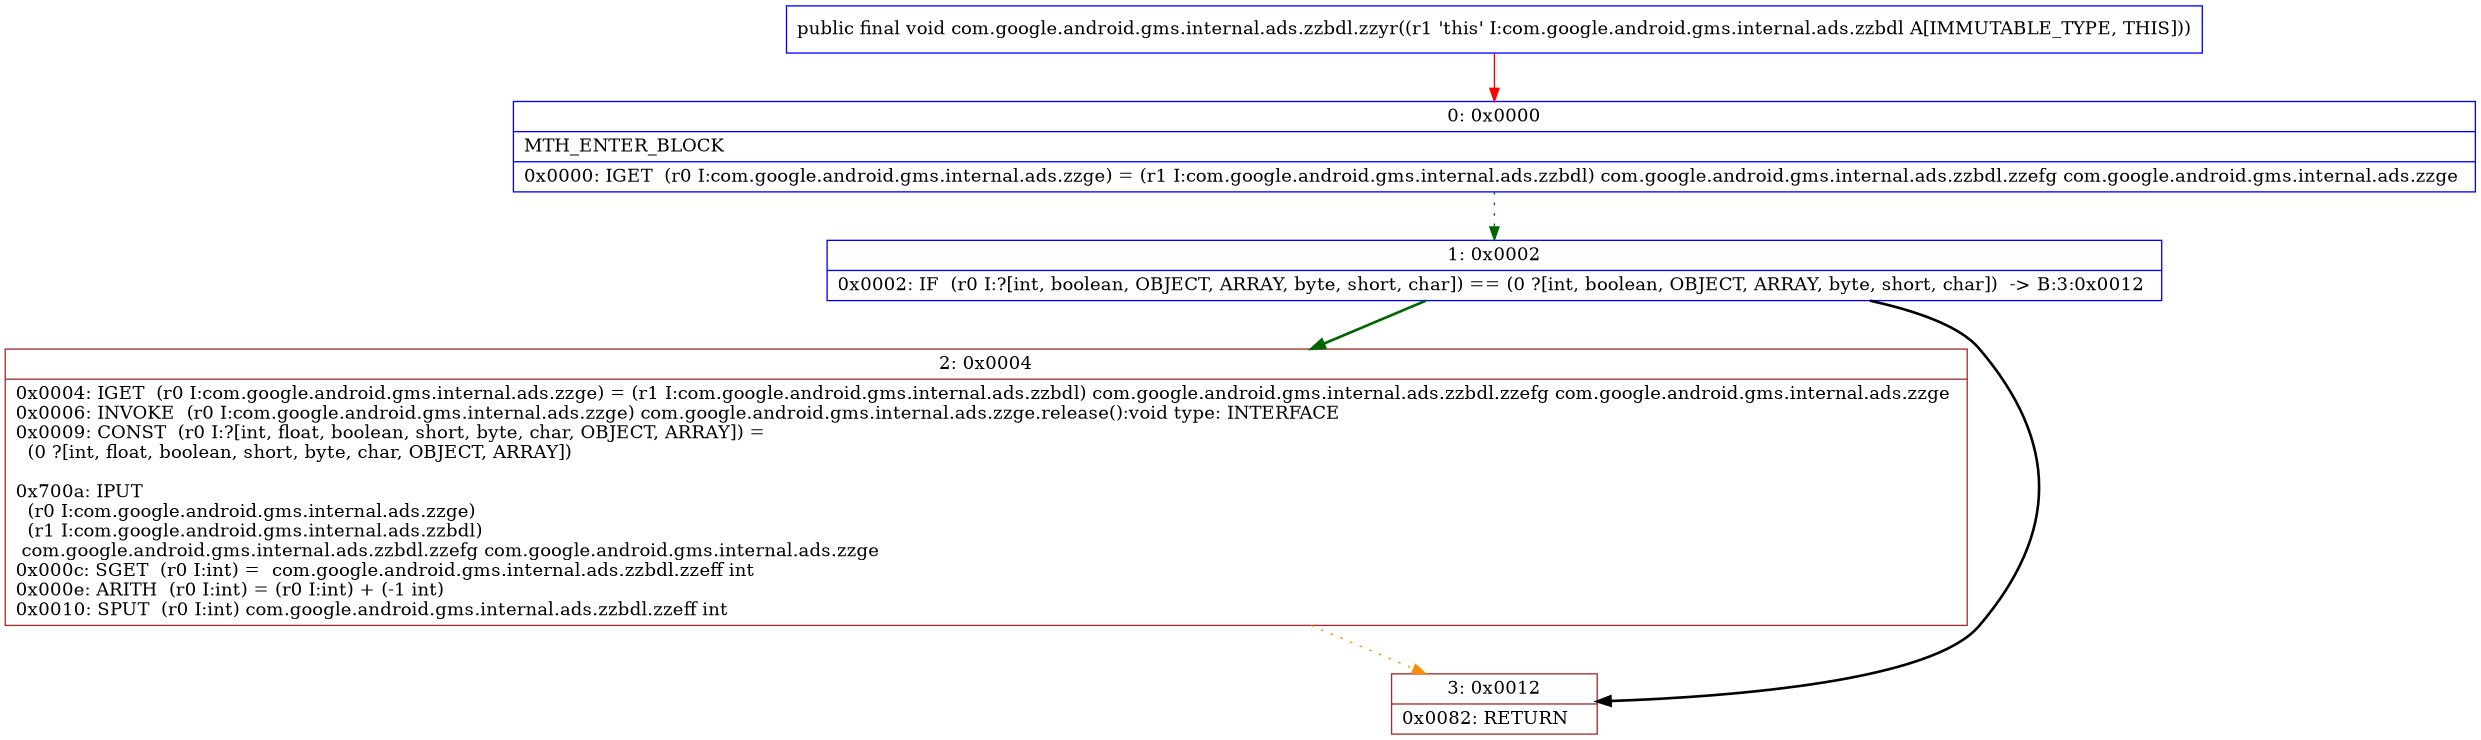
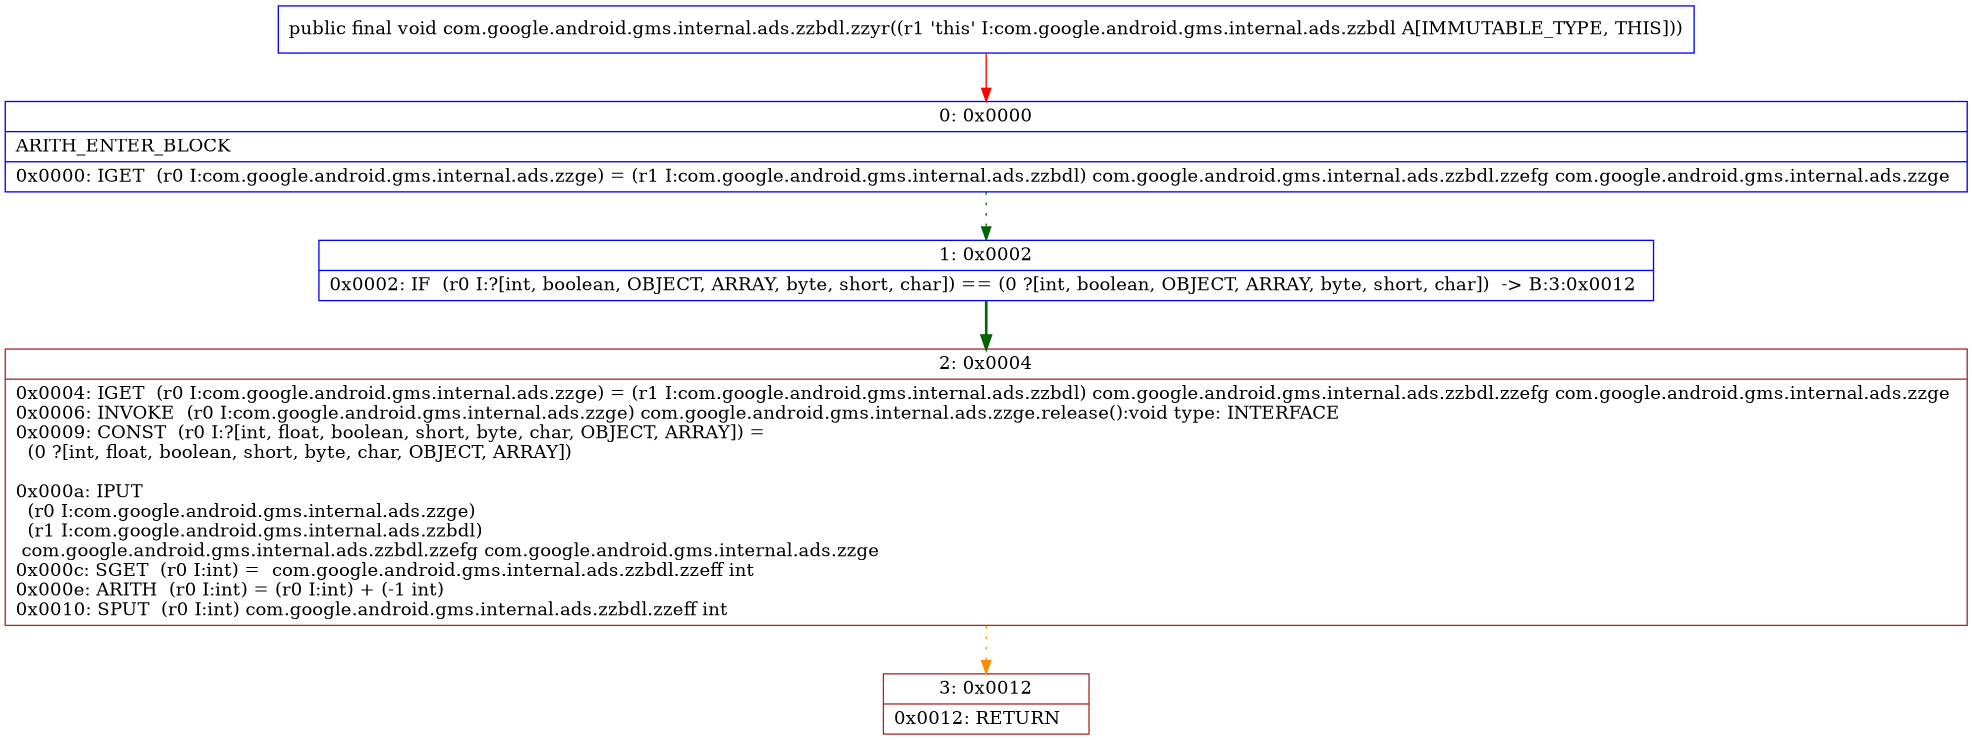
(625, 146) -> (124, 146)
(85, 492) -> (85, 492)
(1993, 607) -> none
(1494, 718) -> (986, 718)
